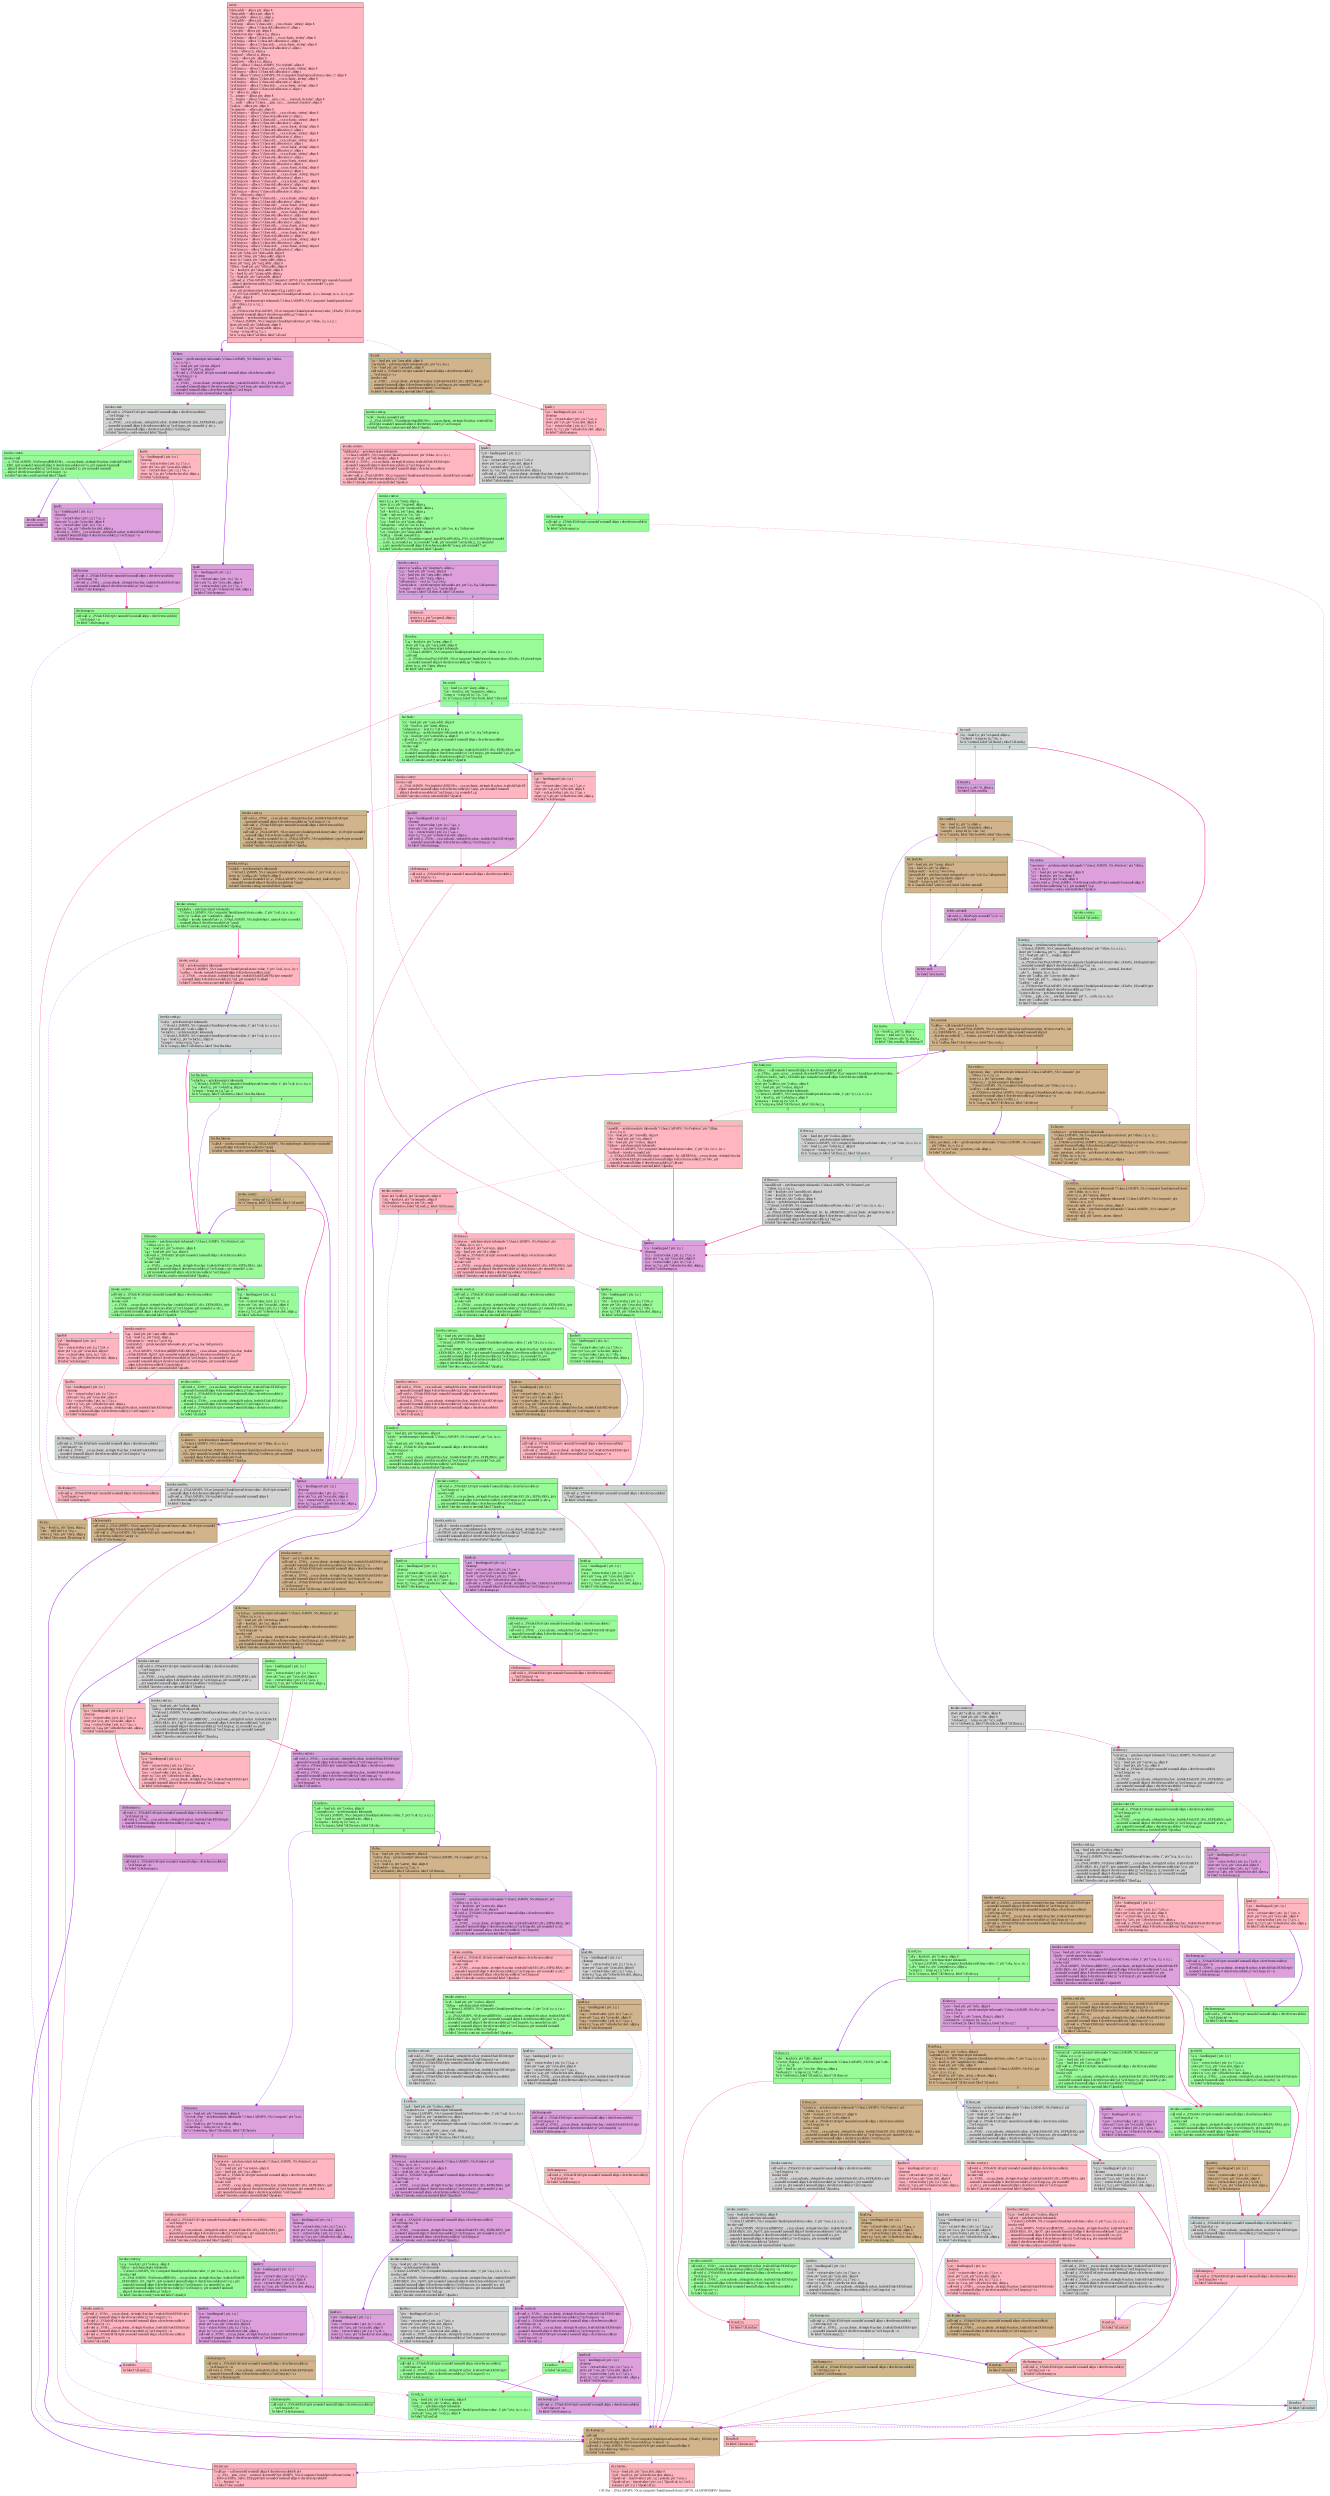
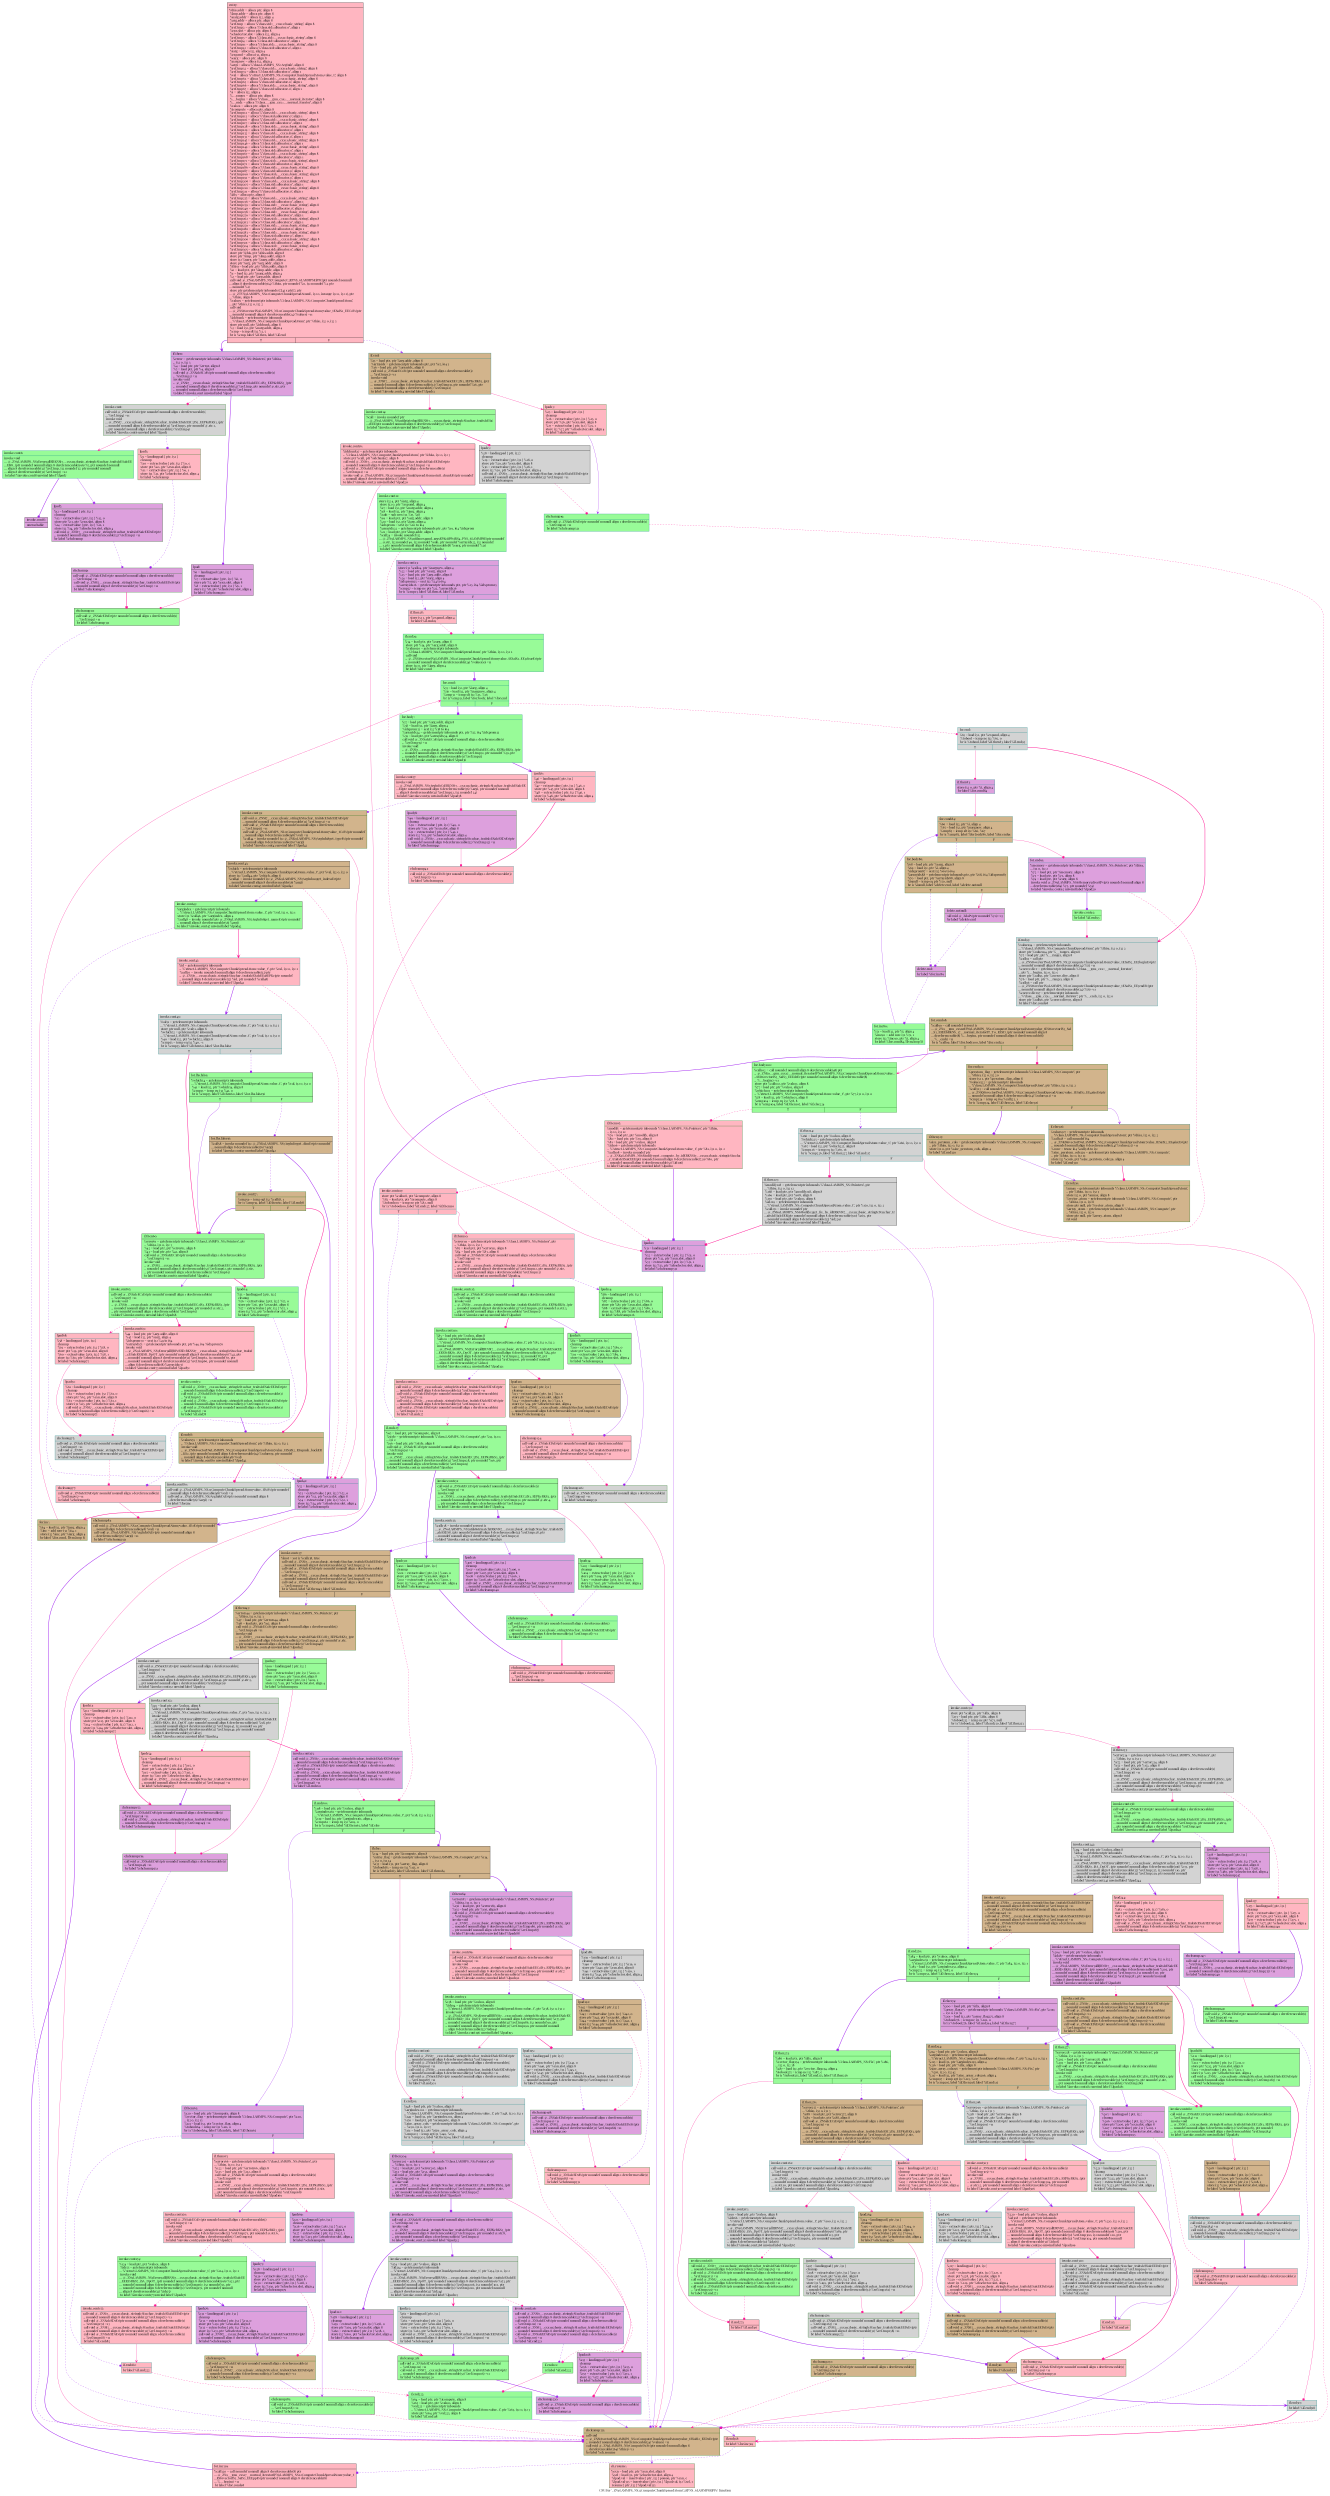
(178, 1321) -> (178, 1321)
(500, 1880) -> (500, 1880)
(1086, 2152) -> (1086, 2152)
